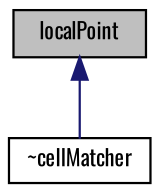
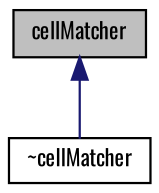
(80, 34) -> (80, 34)
